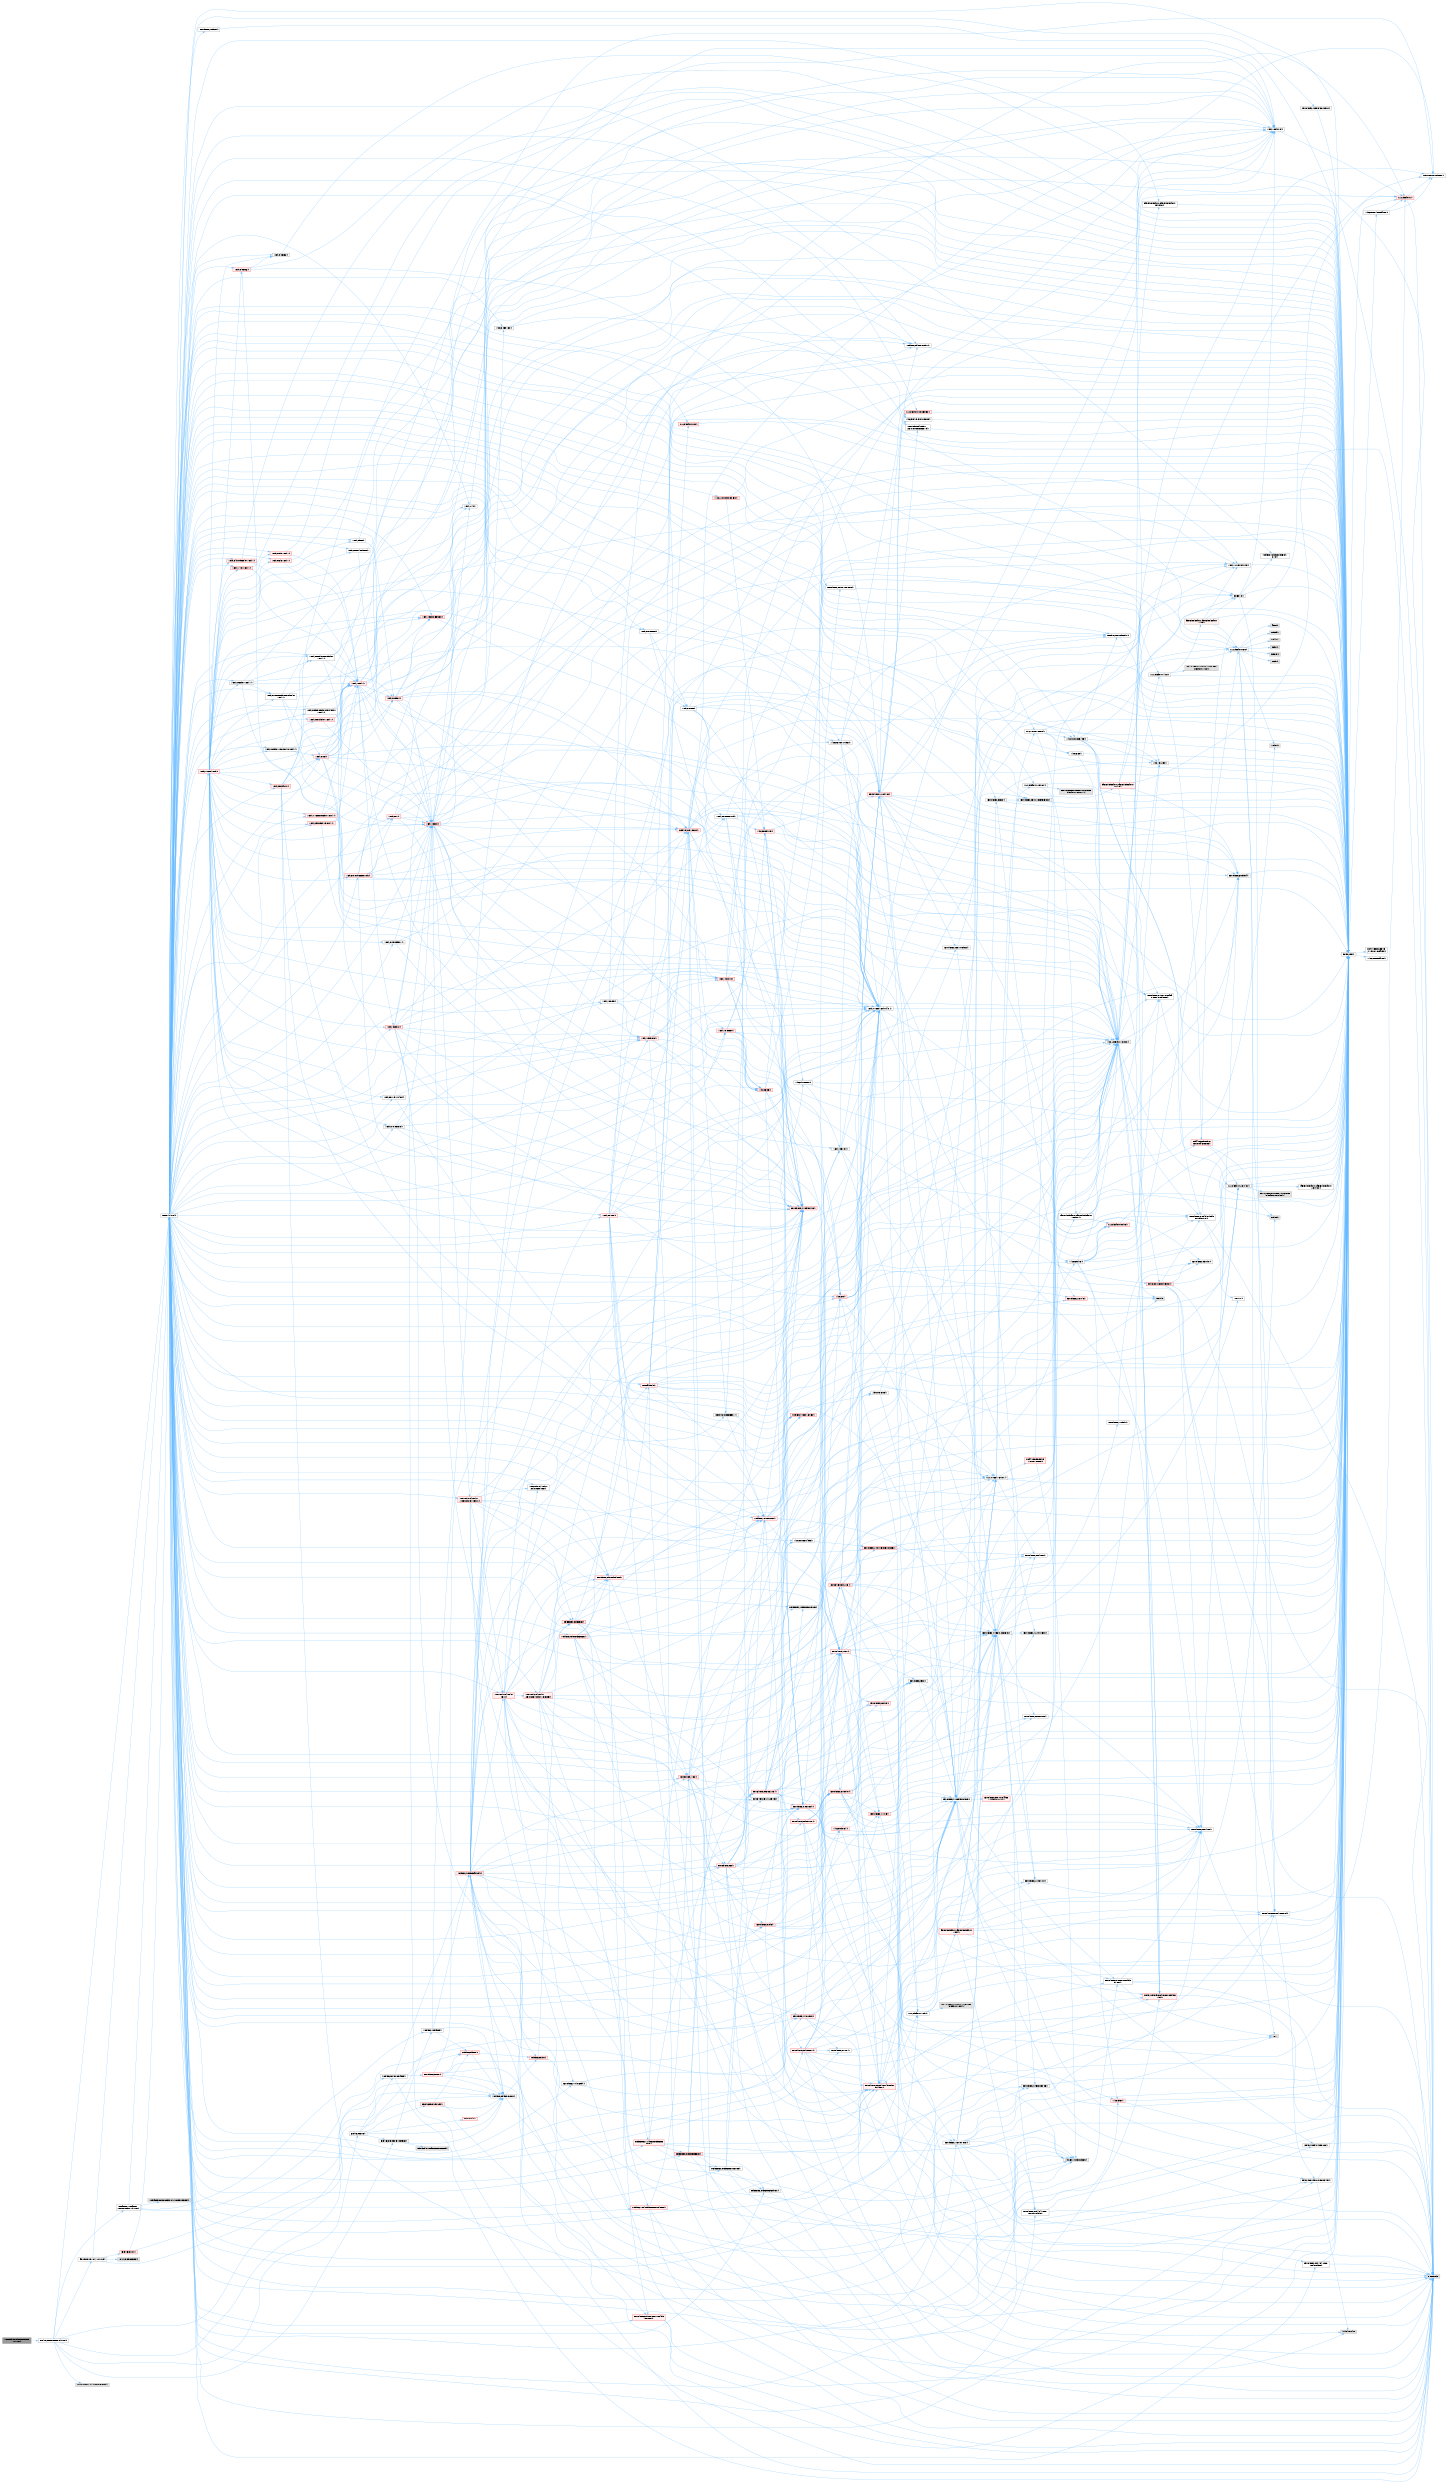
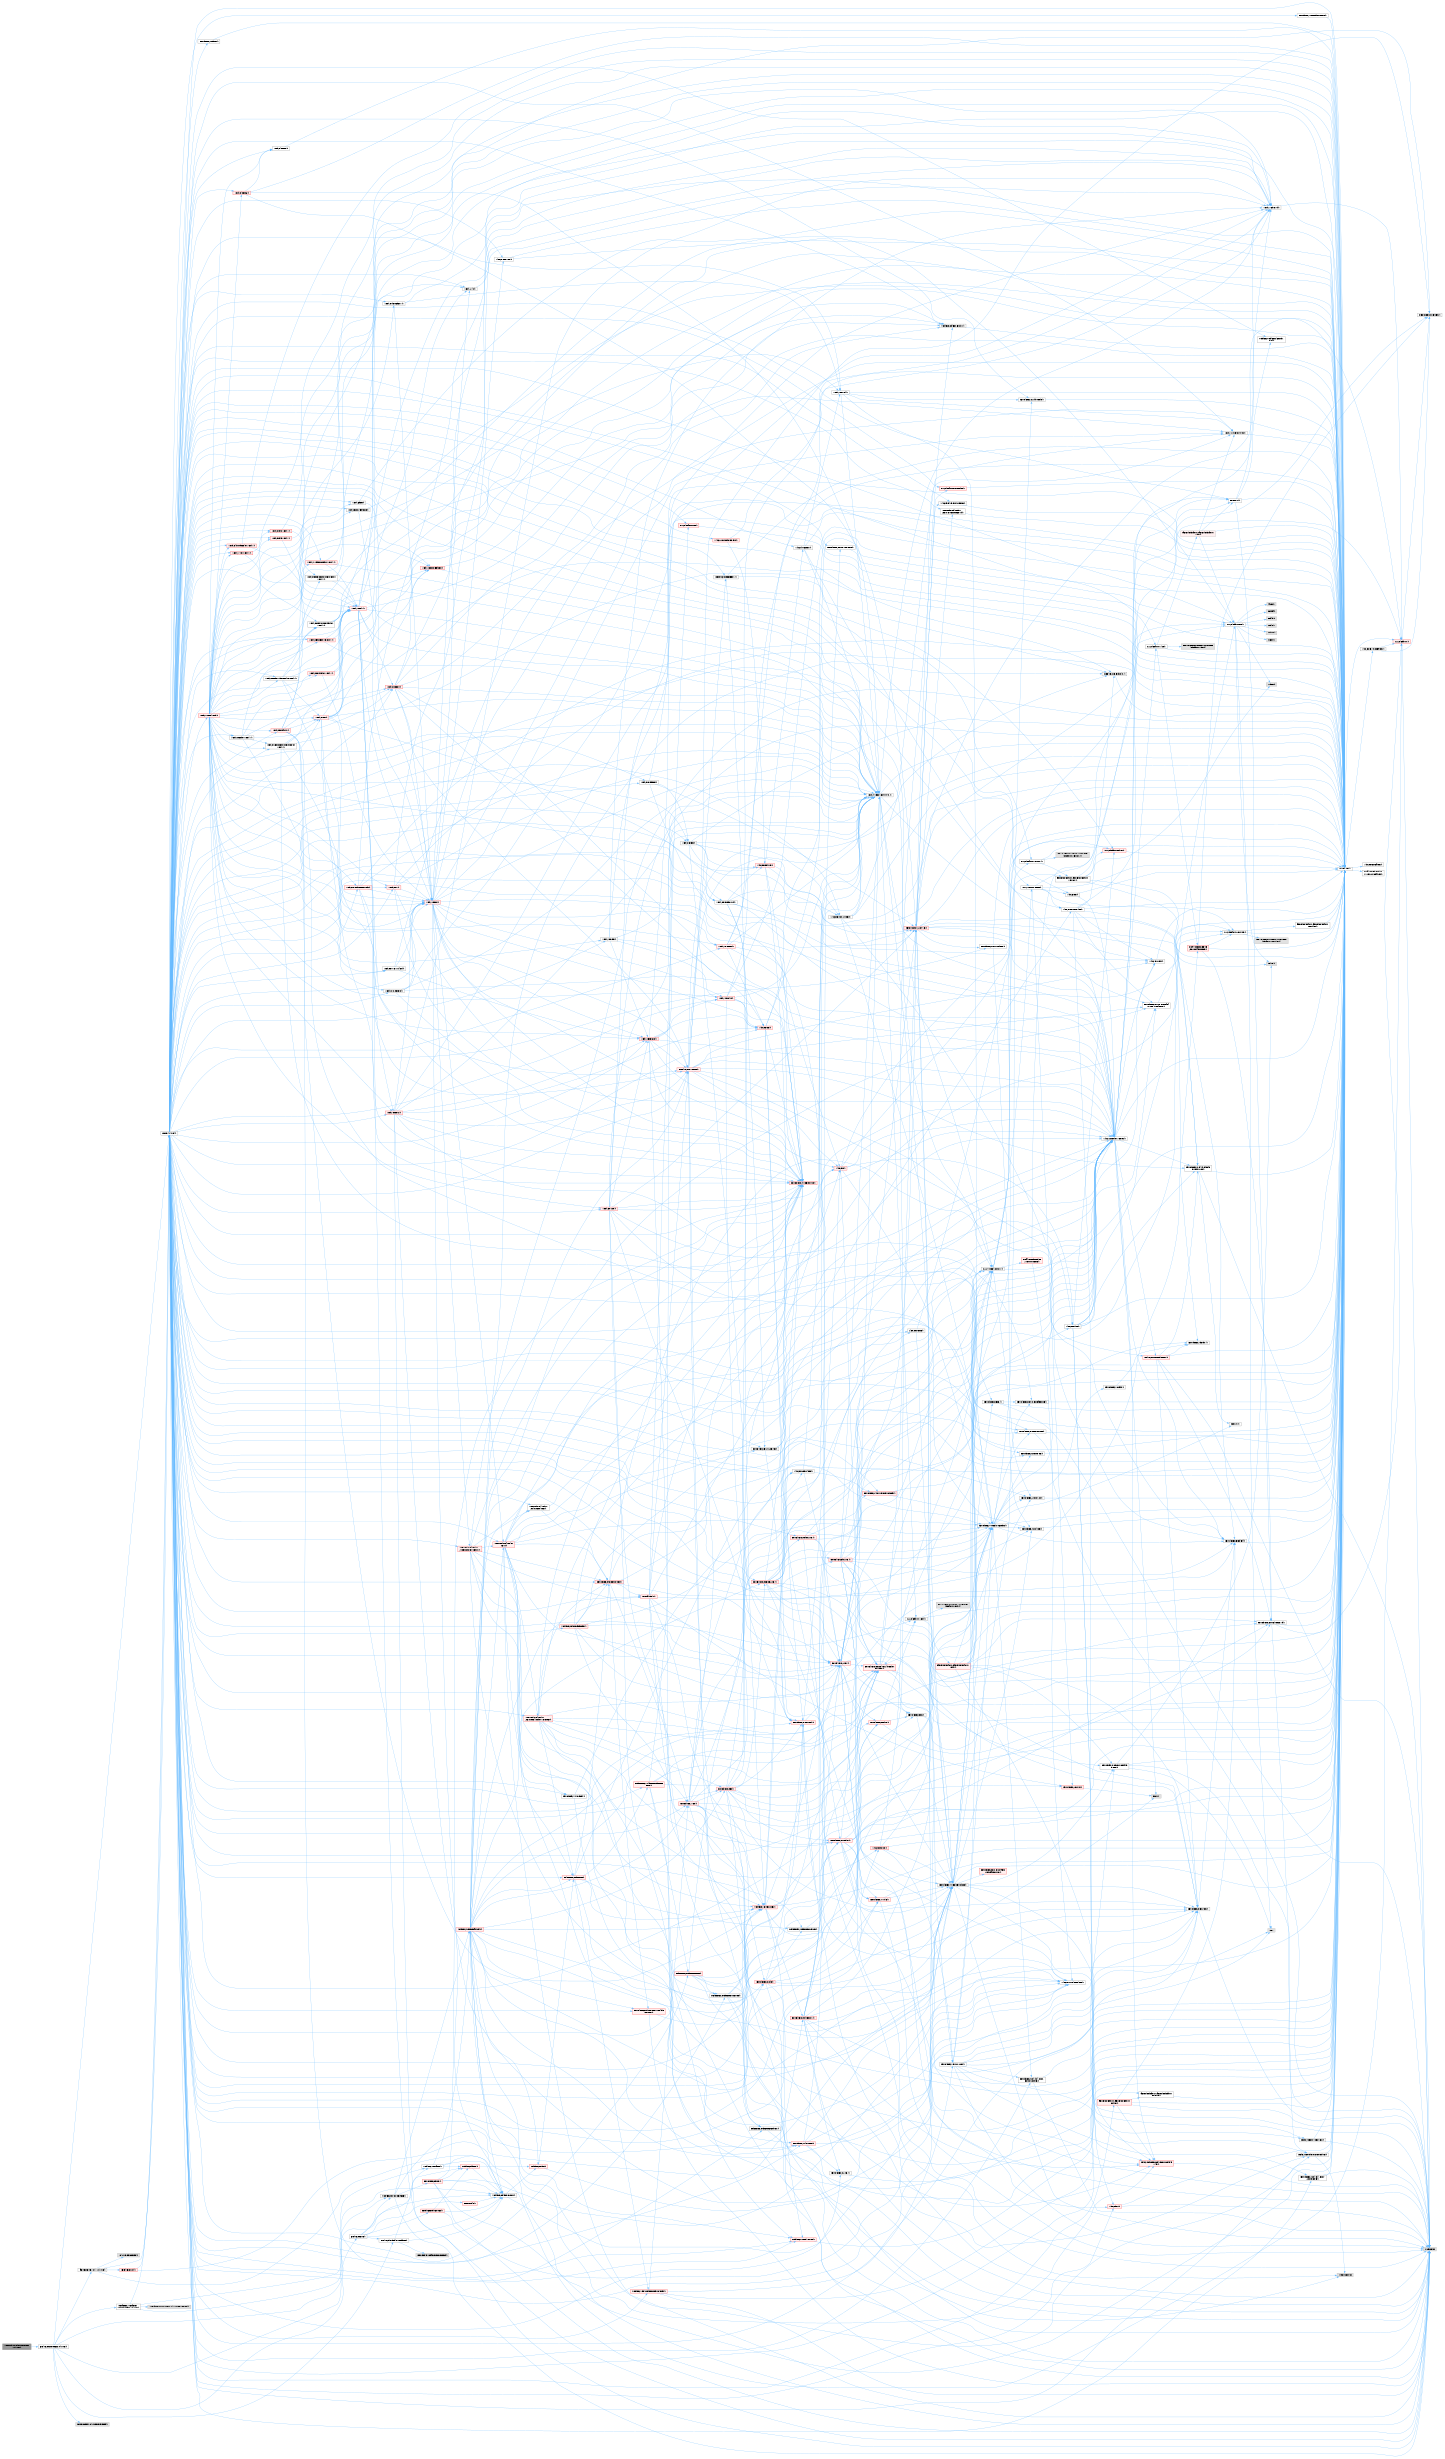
(1070, 767) -> (1039, 934)
(873, 978) -> (516, 567)
(863, 1287) -> none
